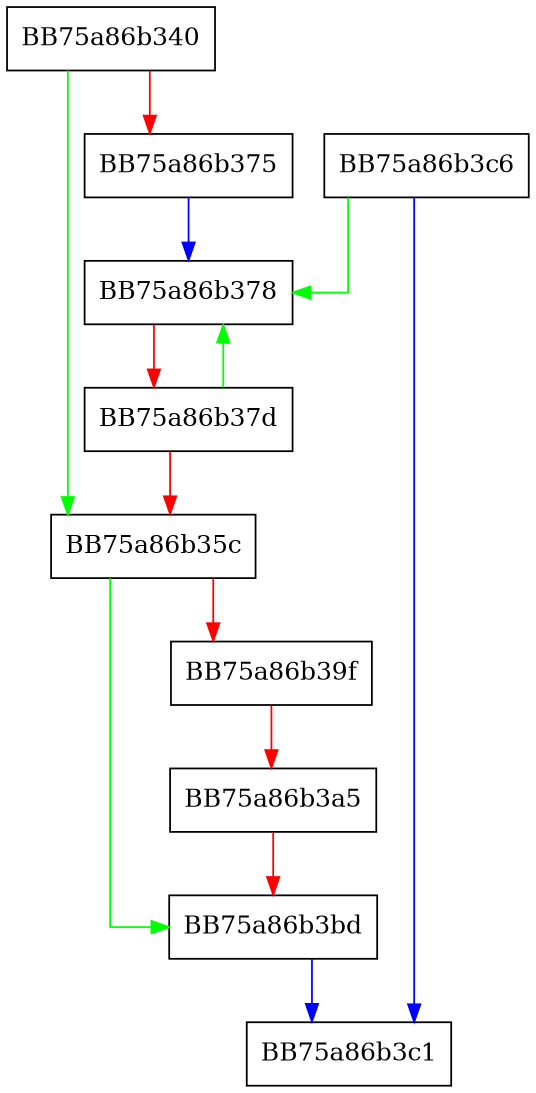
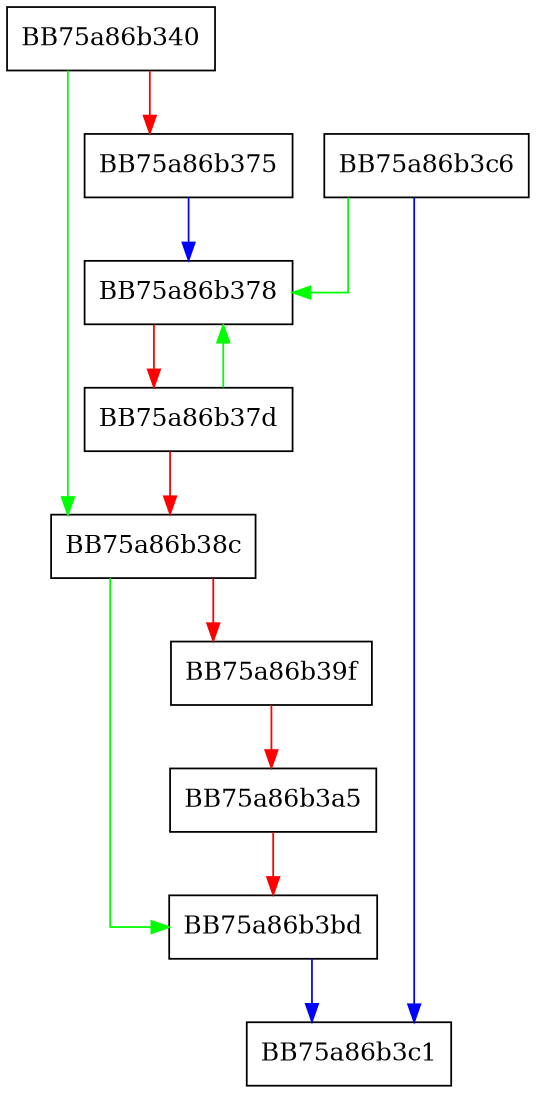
(153, 546) -> (153, 546)
